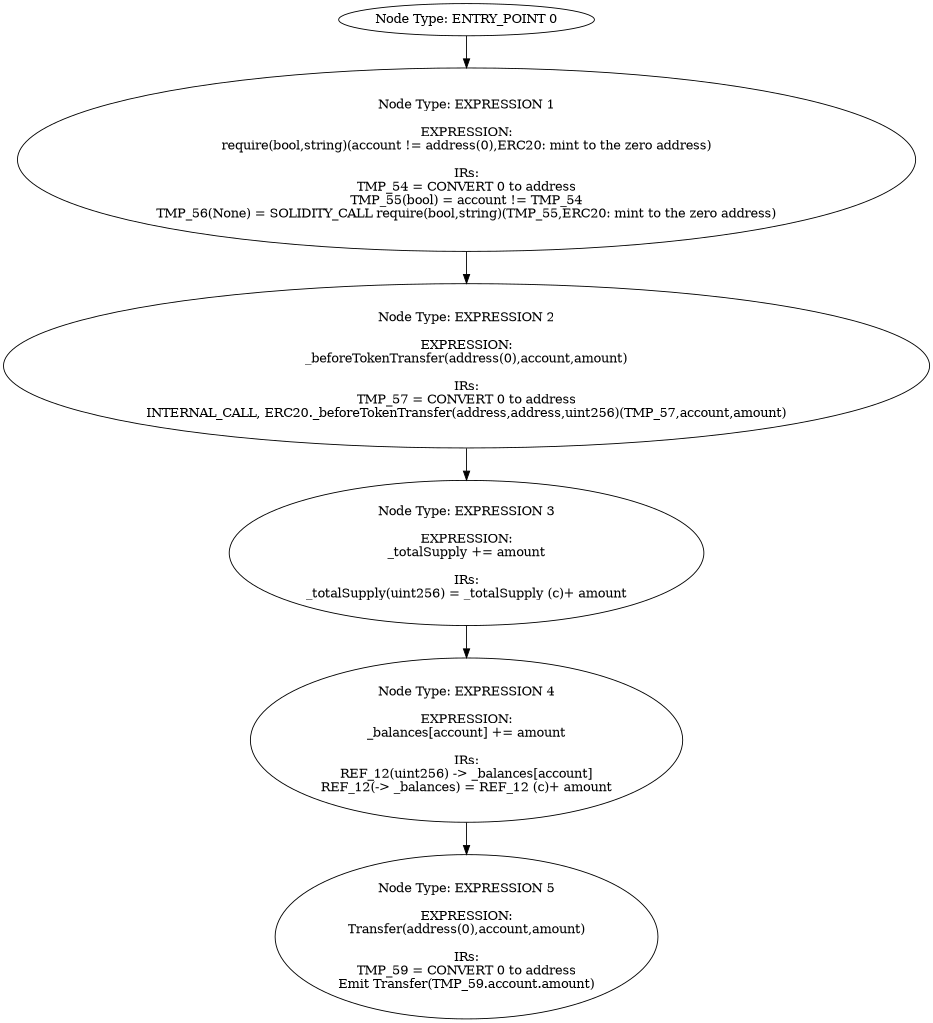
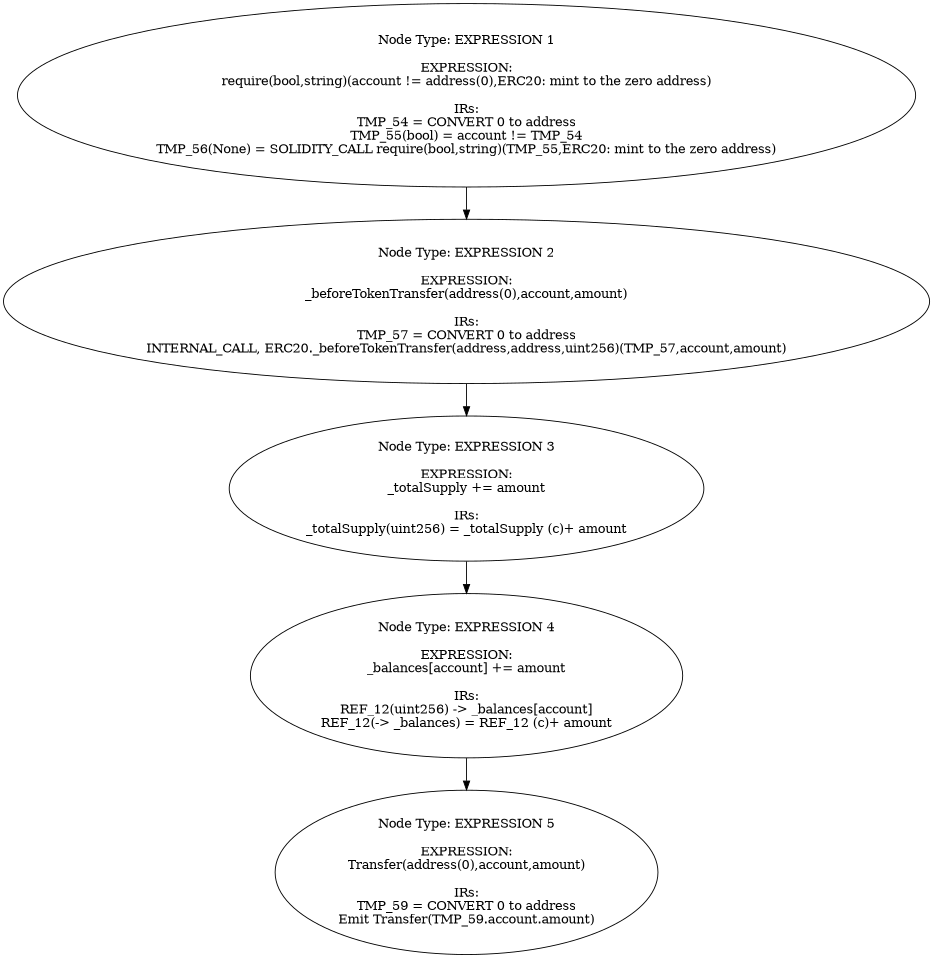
(467, 20) -> none
